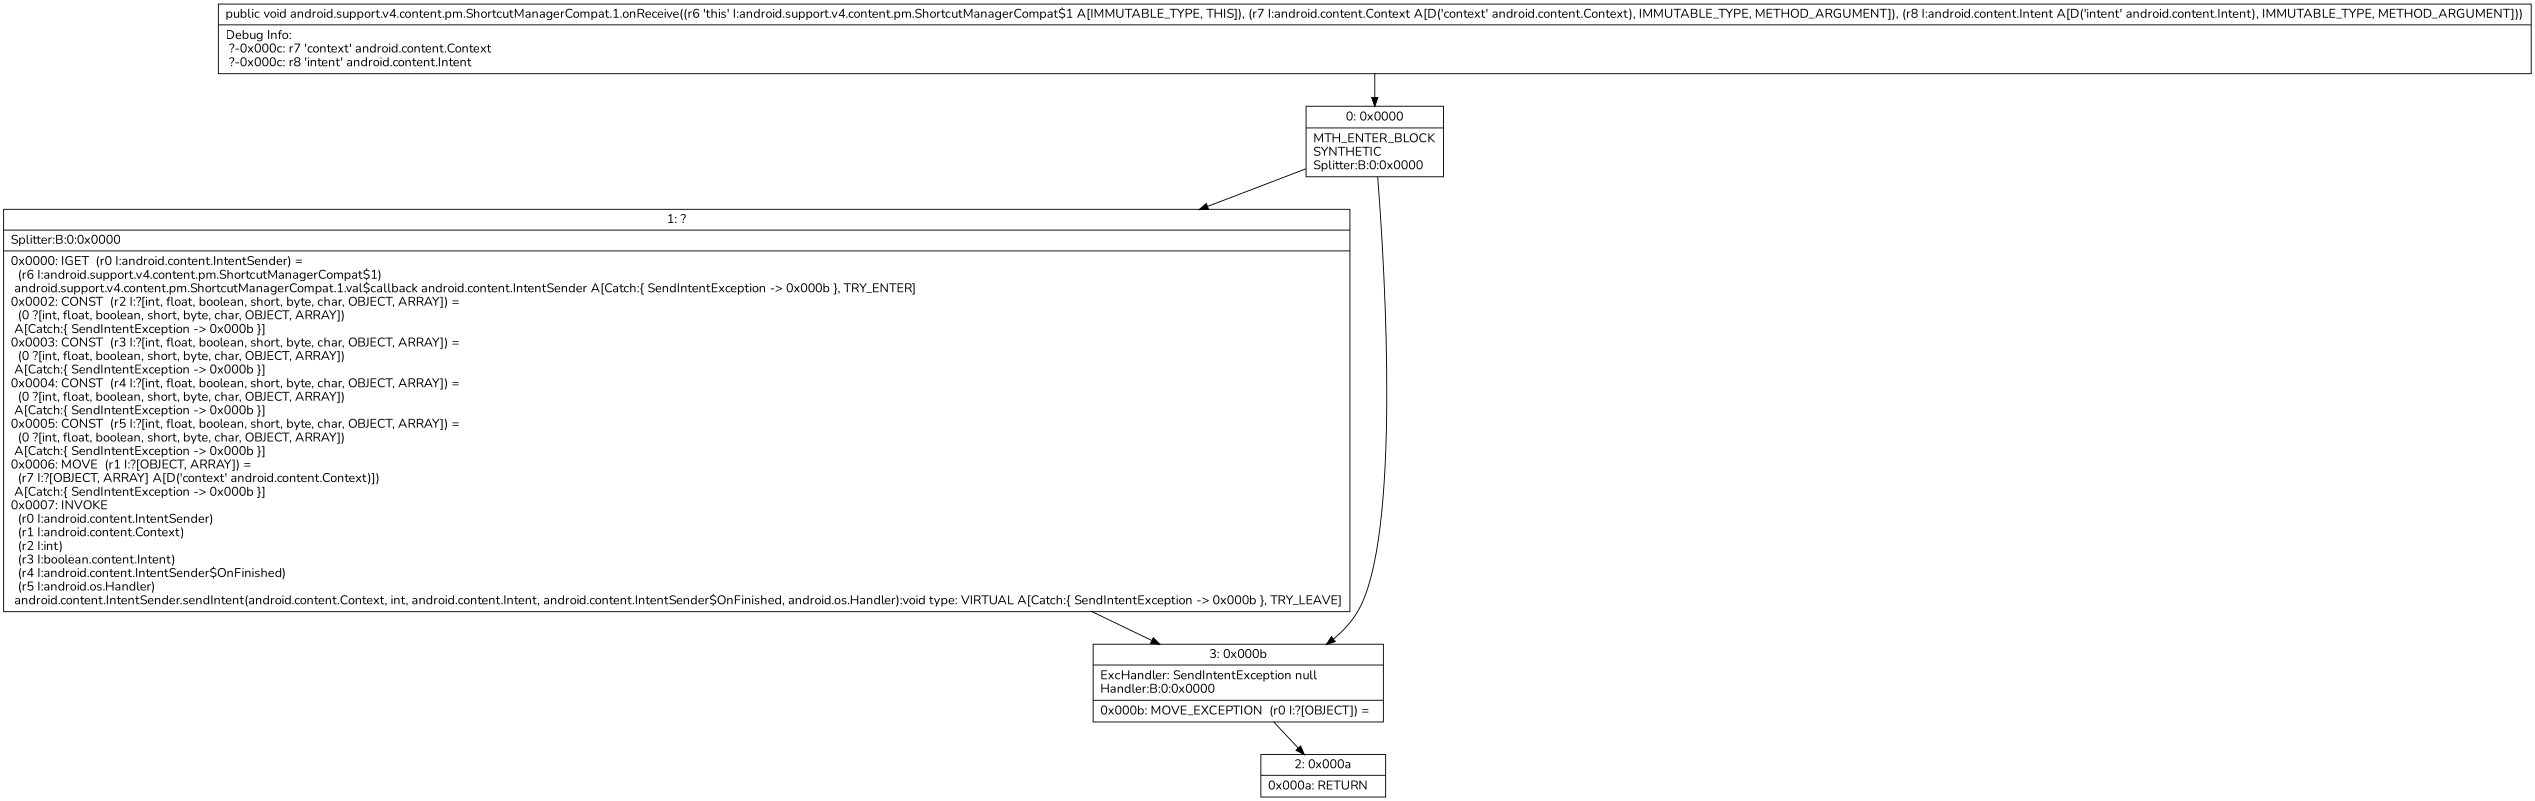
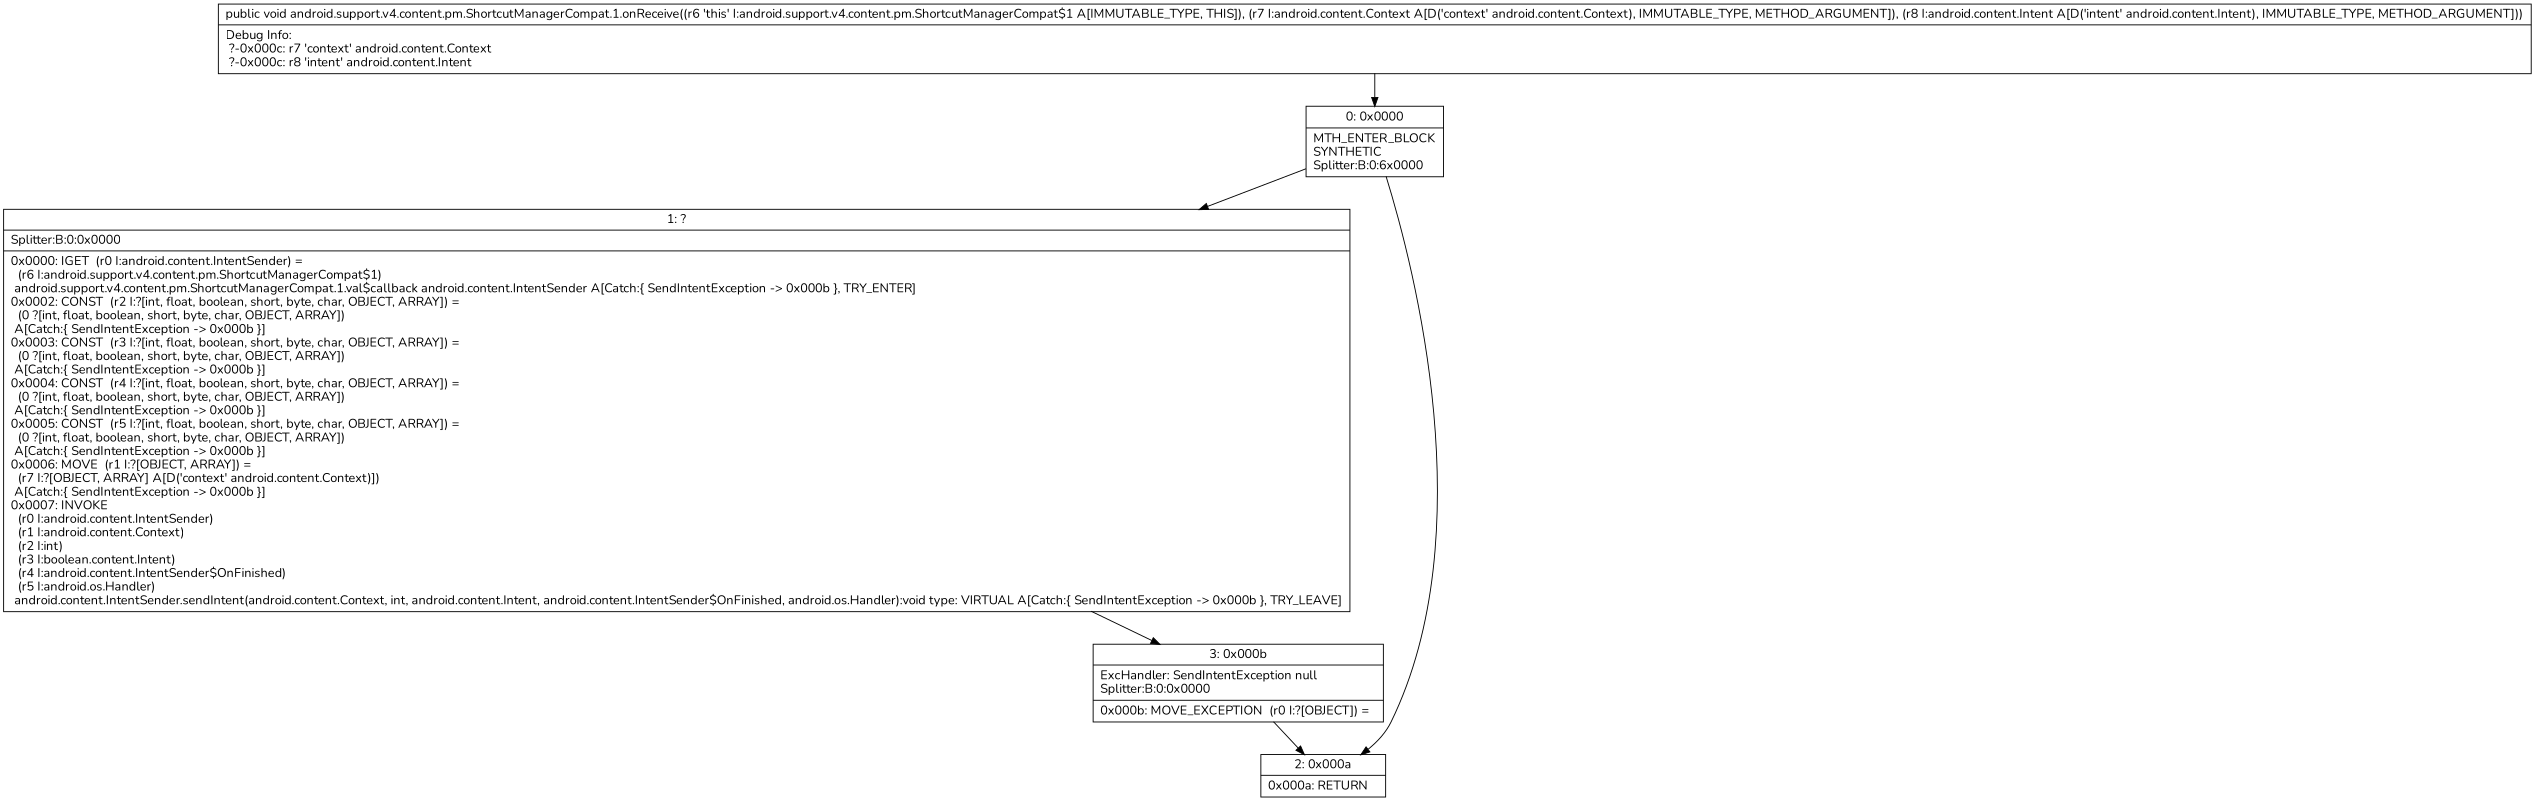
(1368, 165) -> (1368, 165)
(1386, 414) -> (1436, 468)
(1158, 689) -> (1156, 689)
